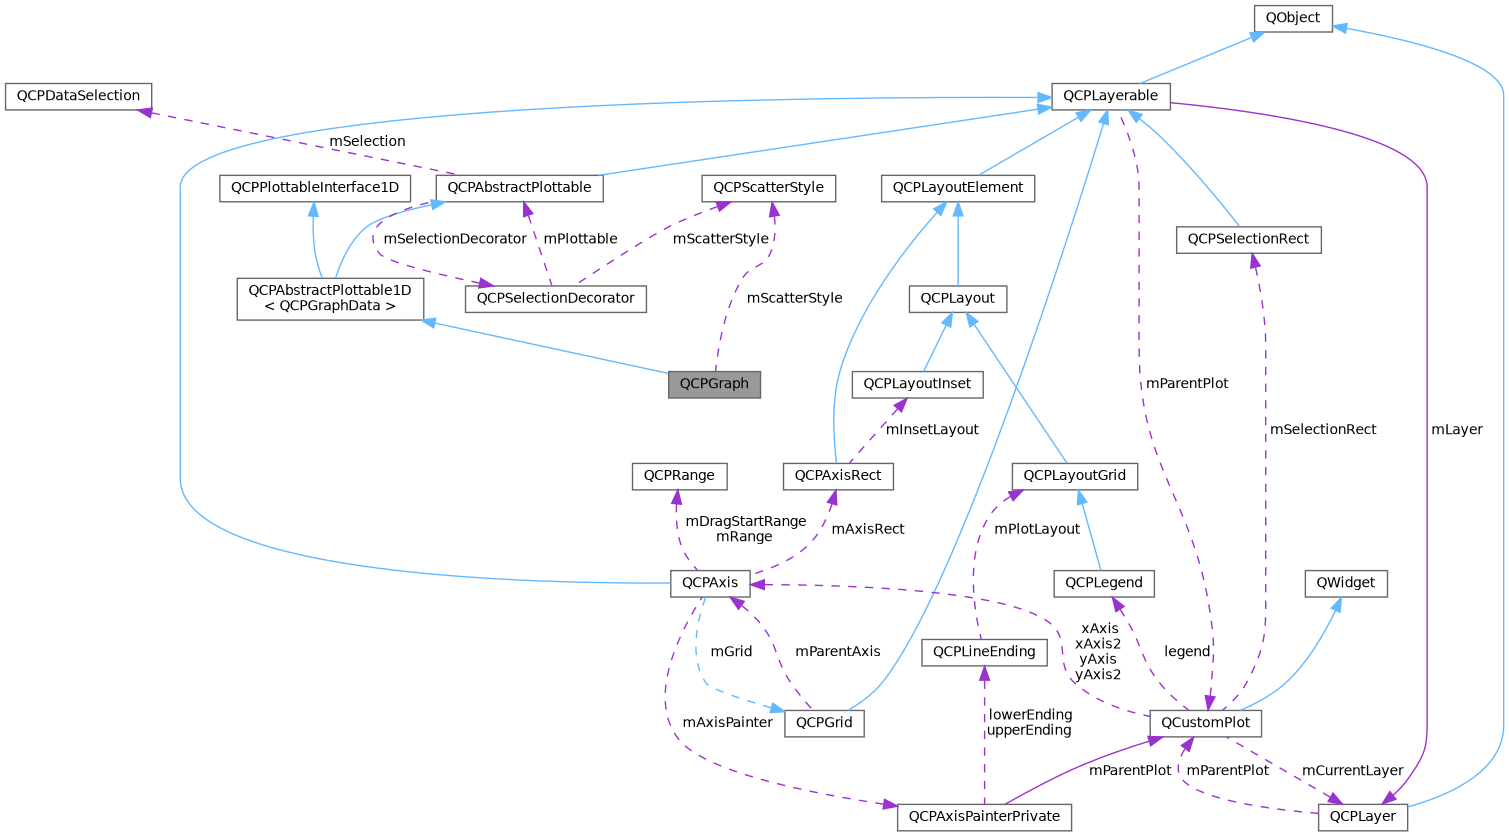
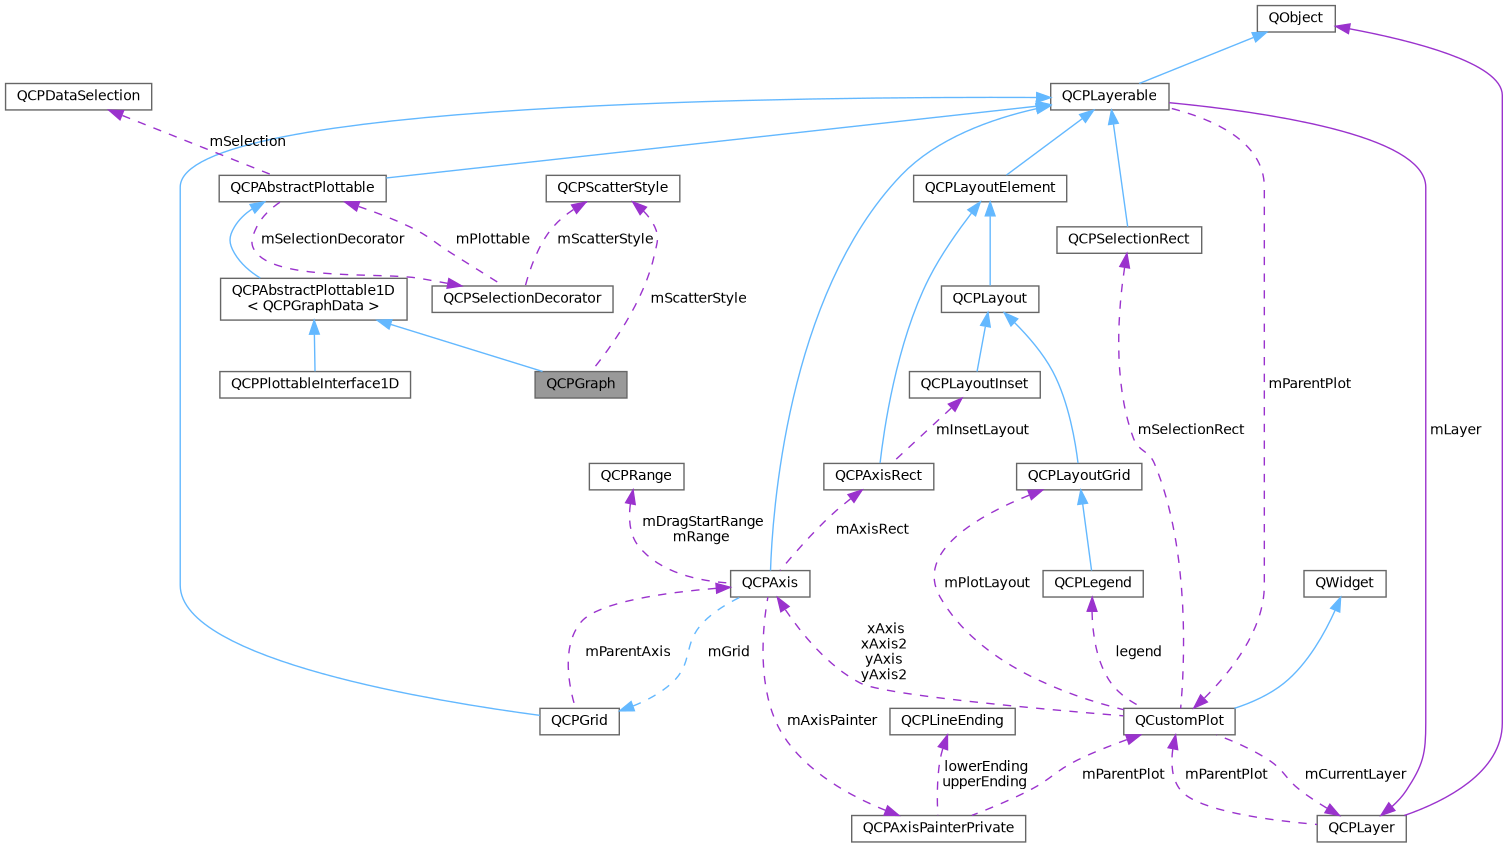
(314, 248) -> (315, 353)
(1504, 389) -> (1502, 394)
(974, 562) -> (960, 624)
(1075, 768) -> (1050, 778)
